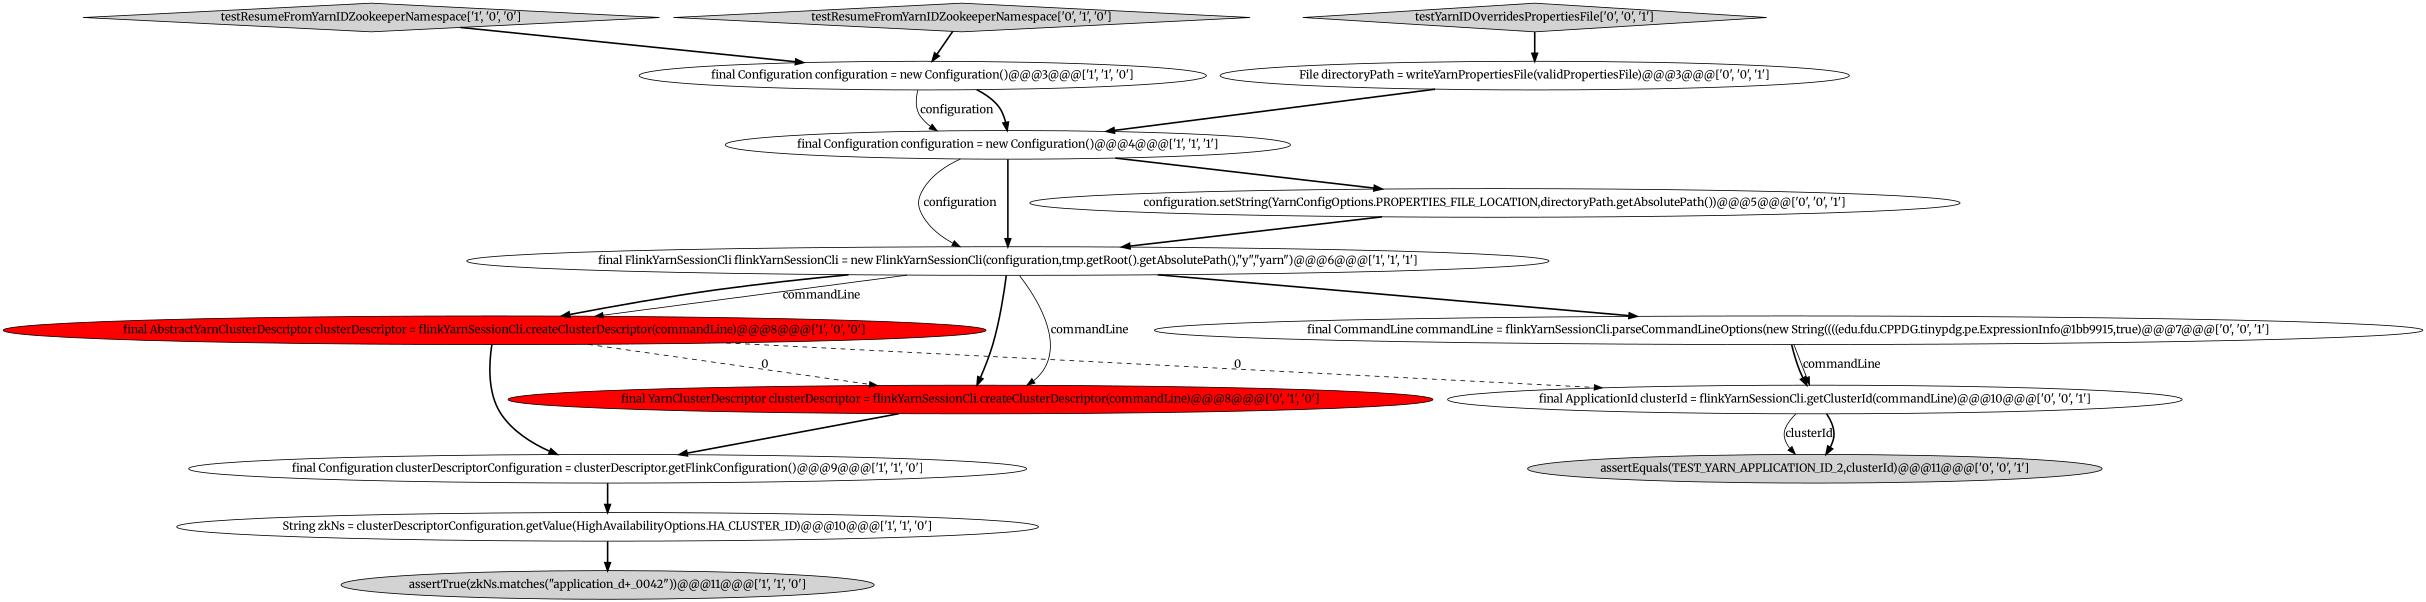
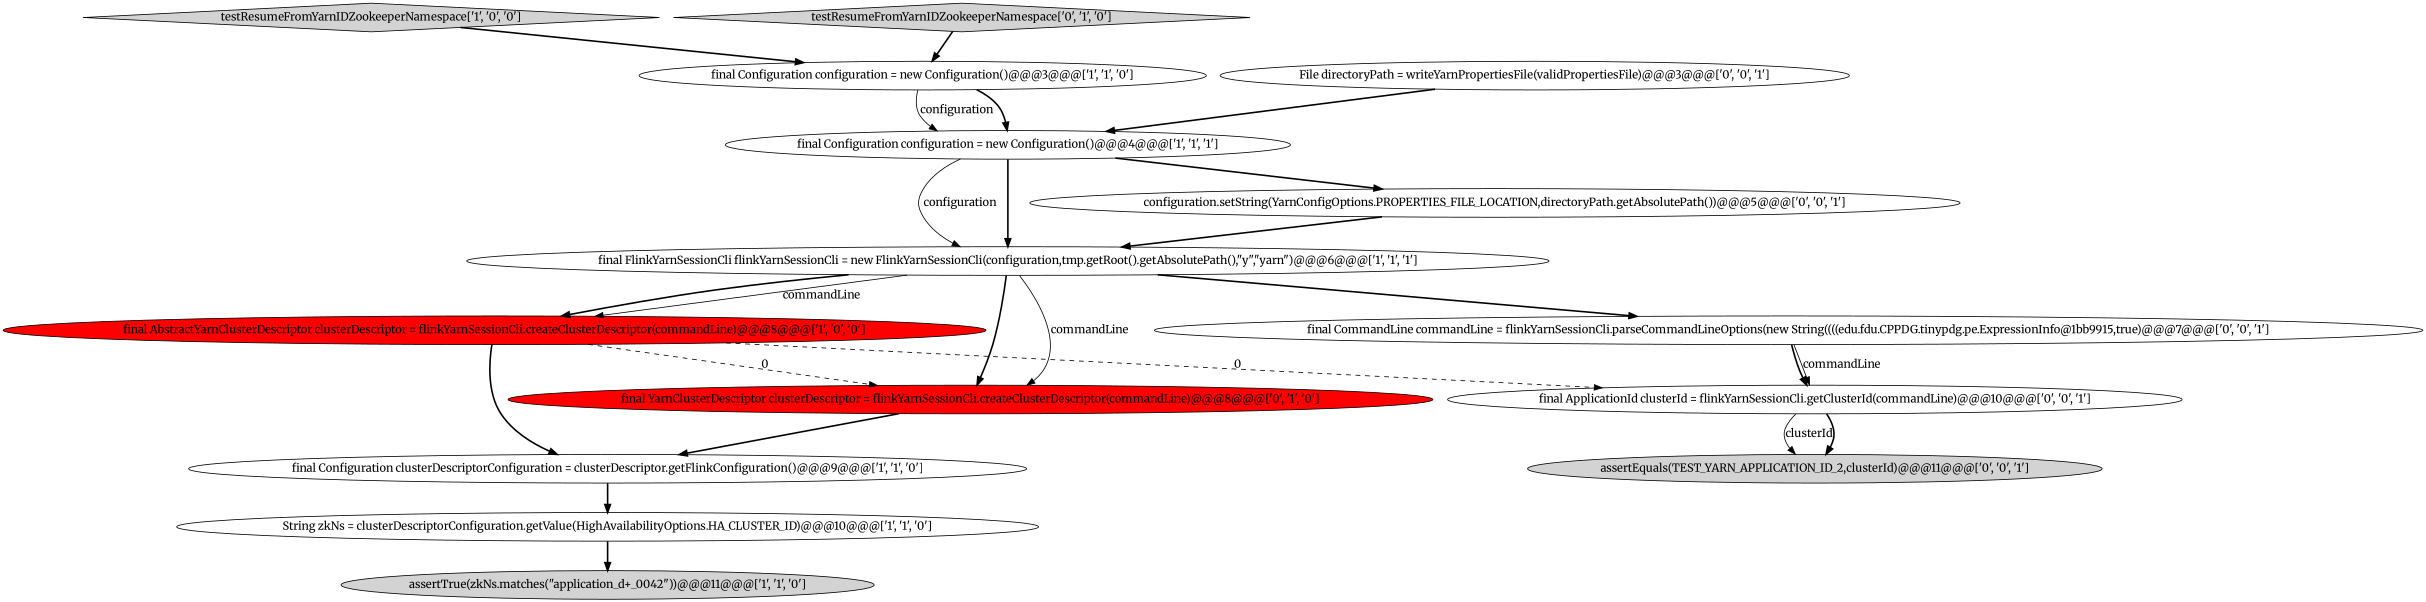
(1535, 18) -> none
